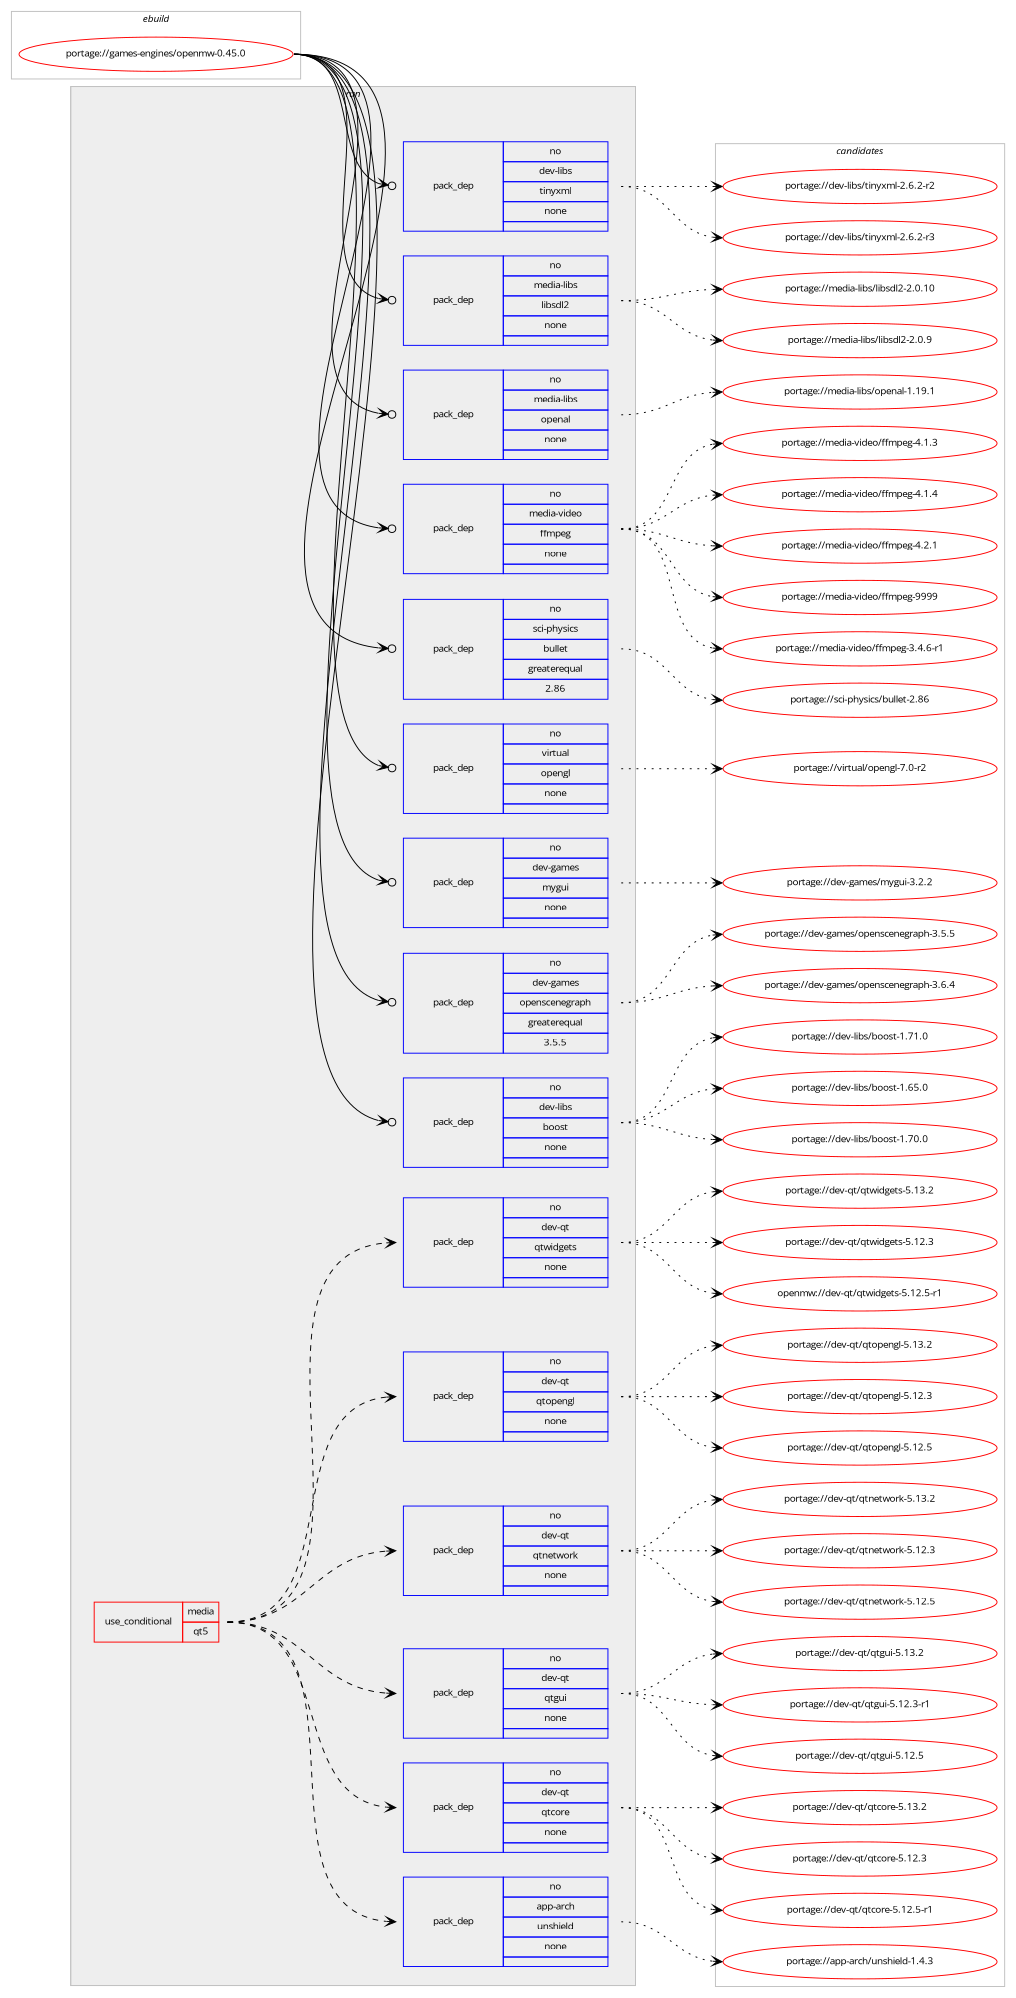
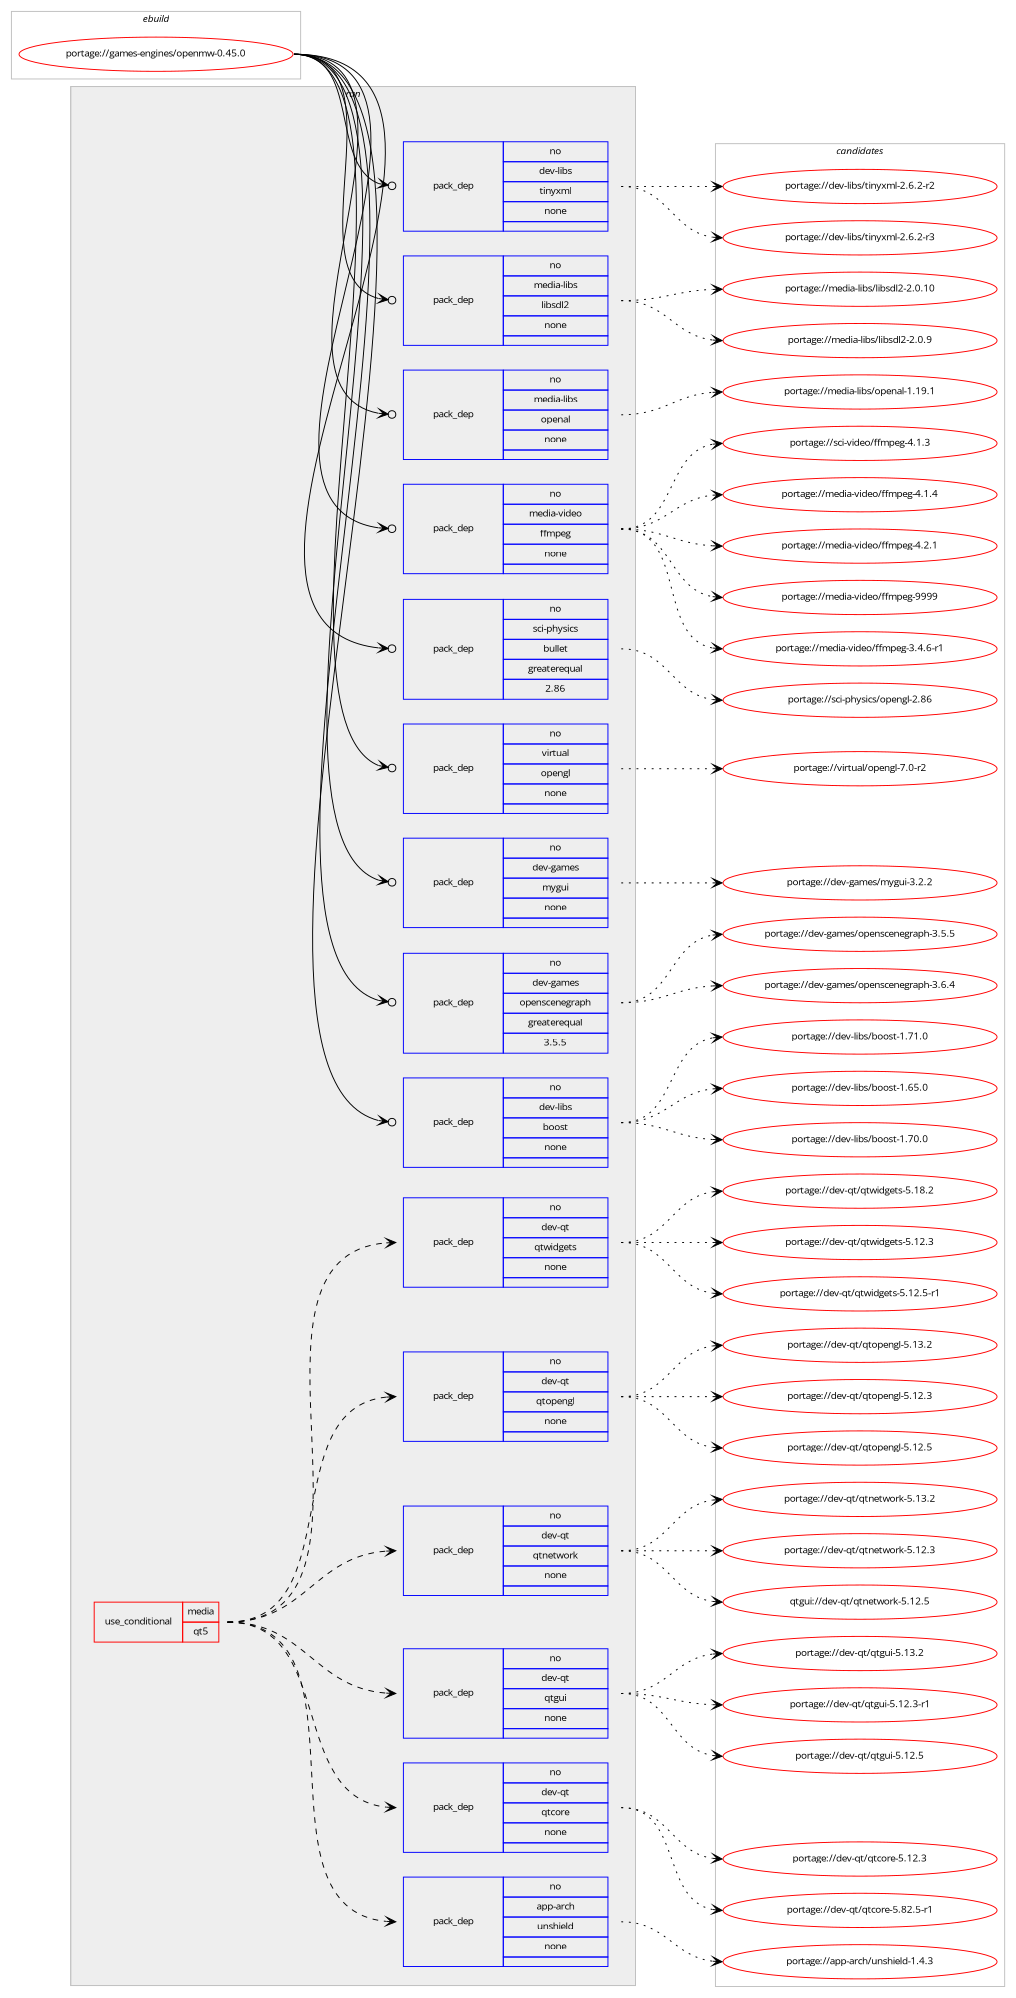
(860, 443) -> (860, 443)
(860, 700) -> (860, 700)
(860, 1191) -> (860, 1191)
(860, 1294) -> (860, 1294)
(860, 1602) -> (860, 1602)
(860, 1808) -> none
(860, 1910) -> (860, 1910)
